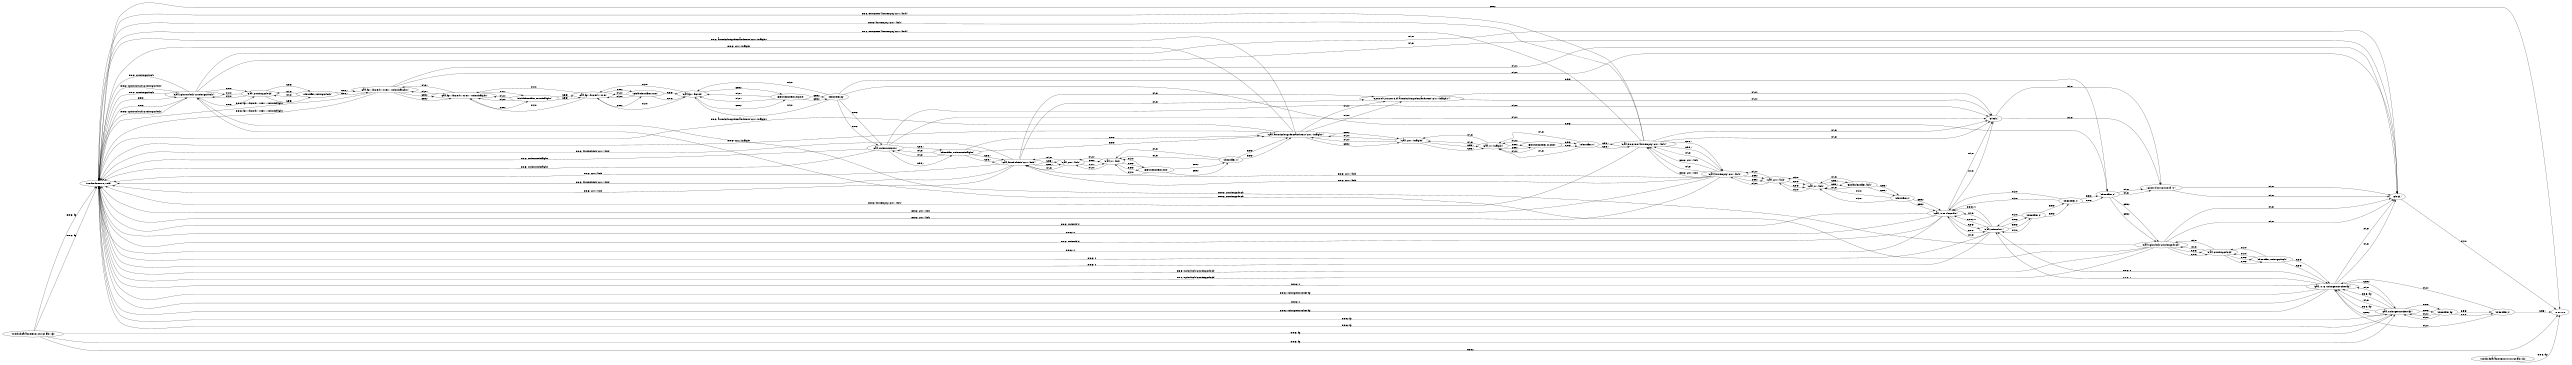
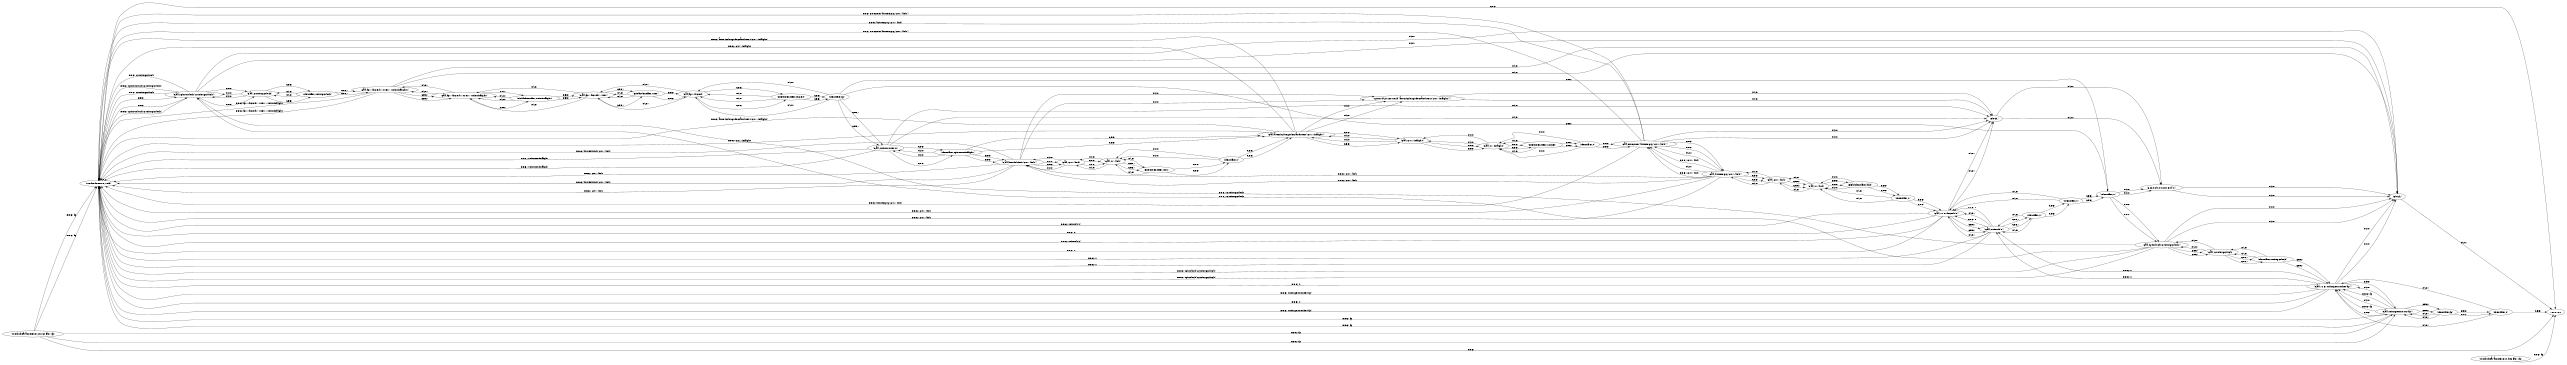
(534, 98) -> (535, 98)
(957, 152) -> (958, 152)
(2397, 312) -> (2397, 312)
(2503, 359) -> (2501, 359)
